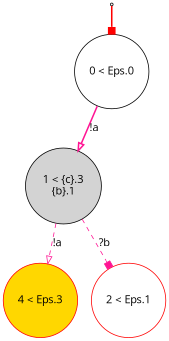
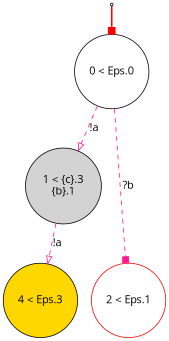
(89, 125) -> (89, 125)
(94, 240) -> (120, 182)
(40, 300) -> (40, 300)
